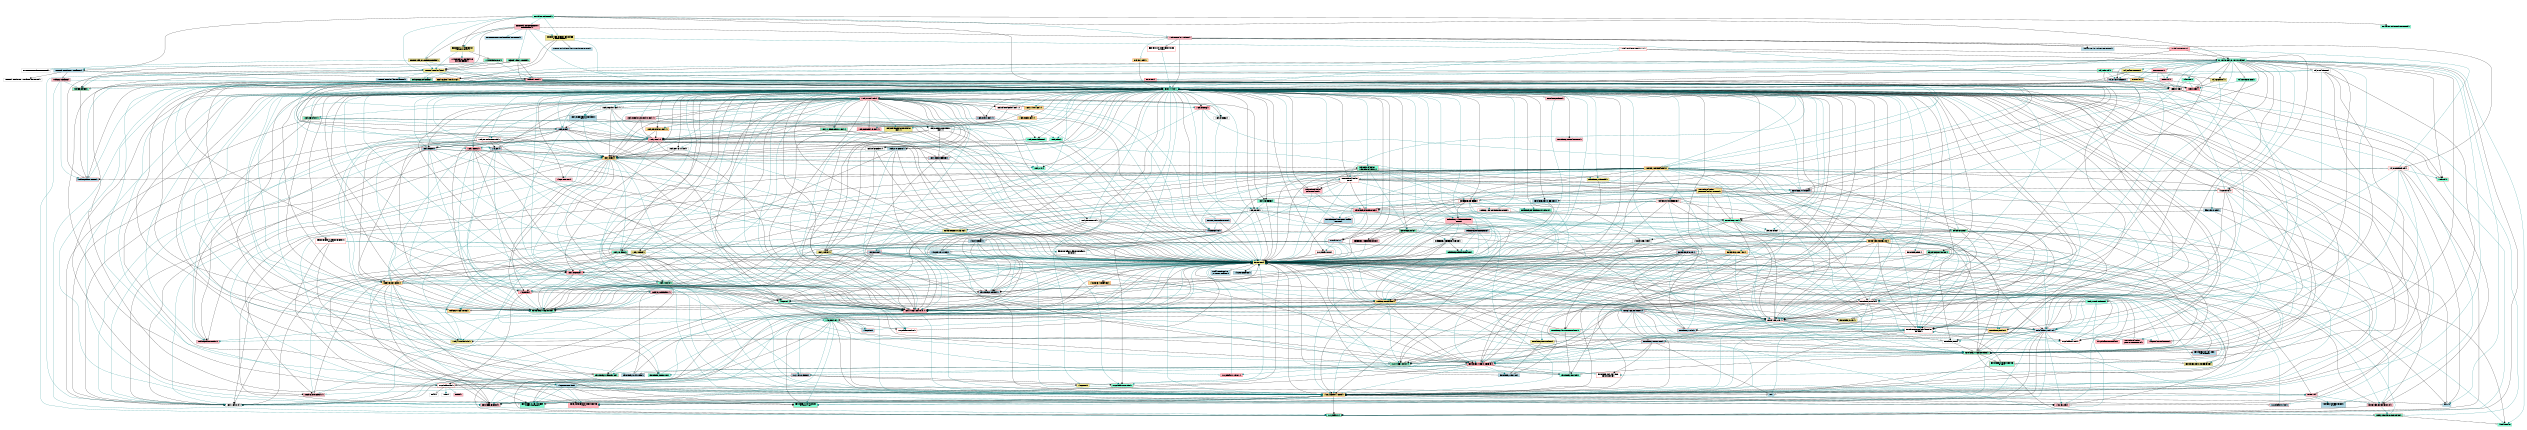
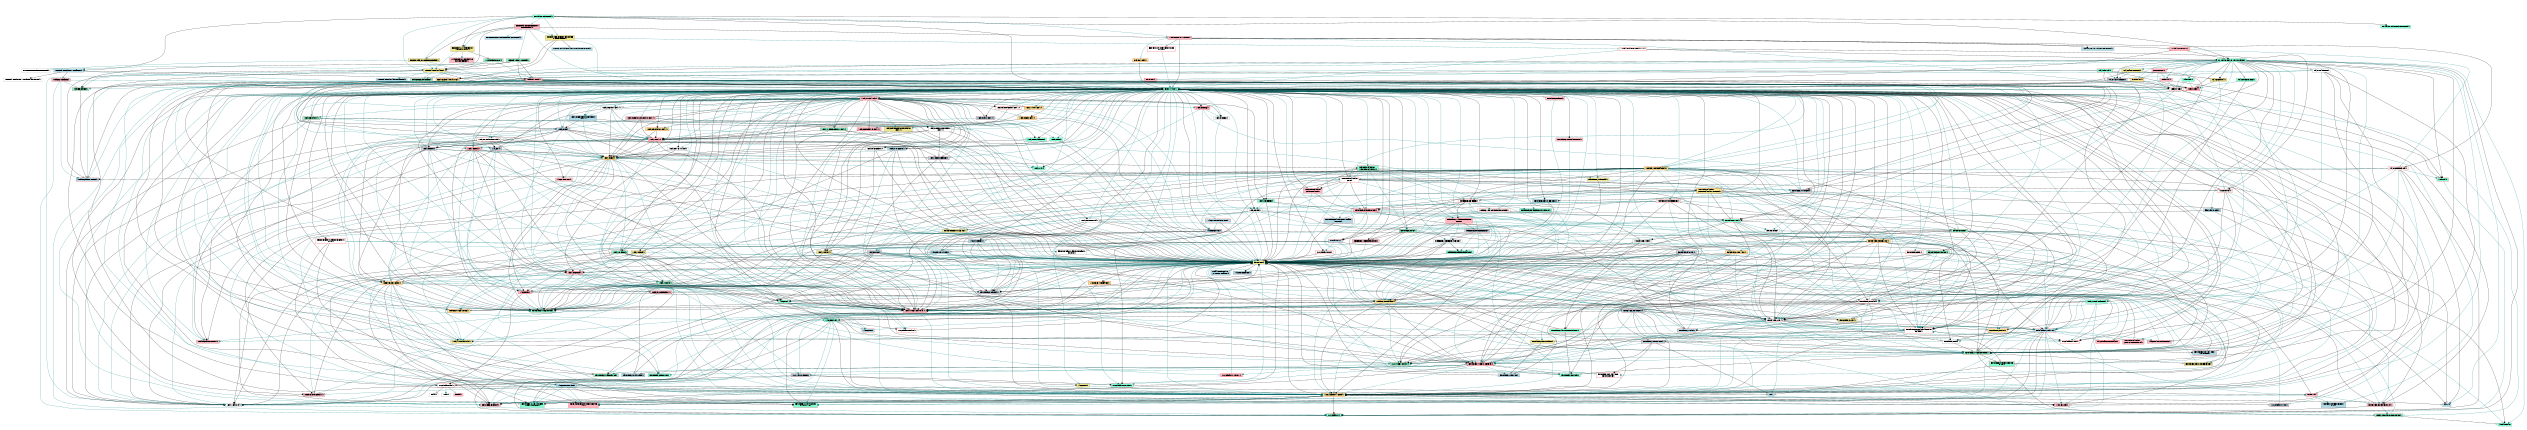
(1218, 221) -> (1218, 221)
